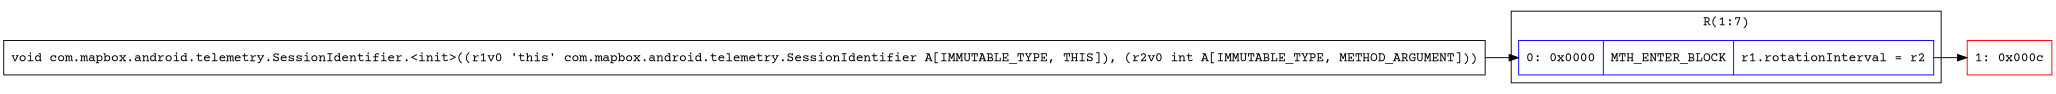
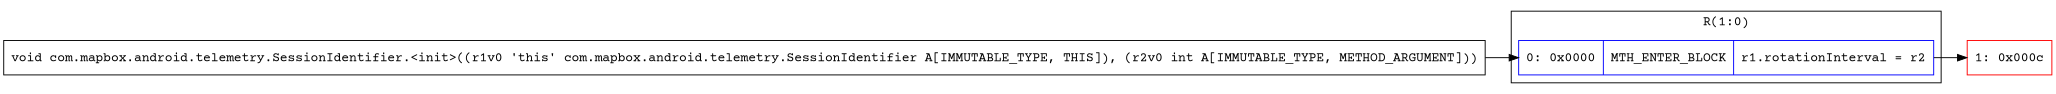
(1726, 22) -> (1726, 22)
